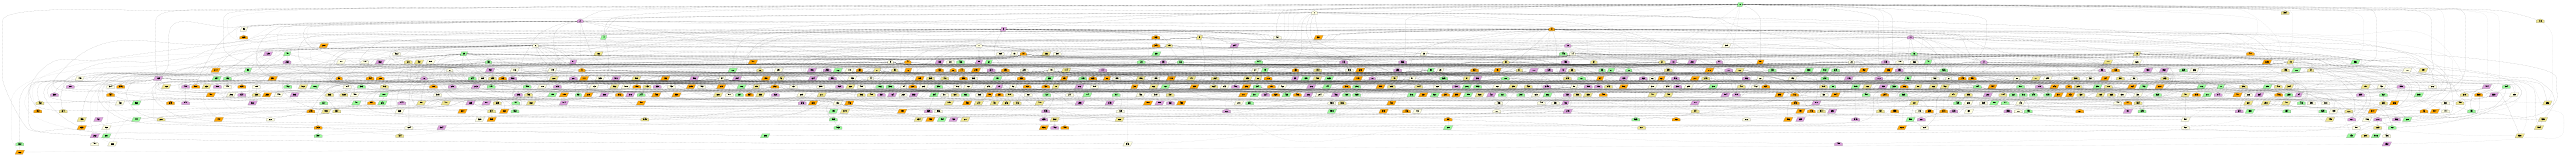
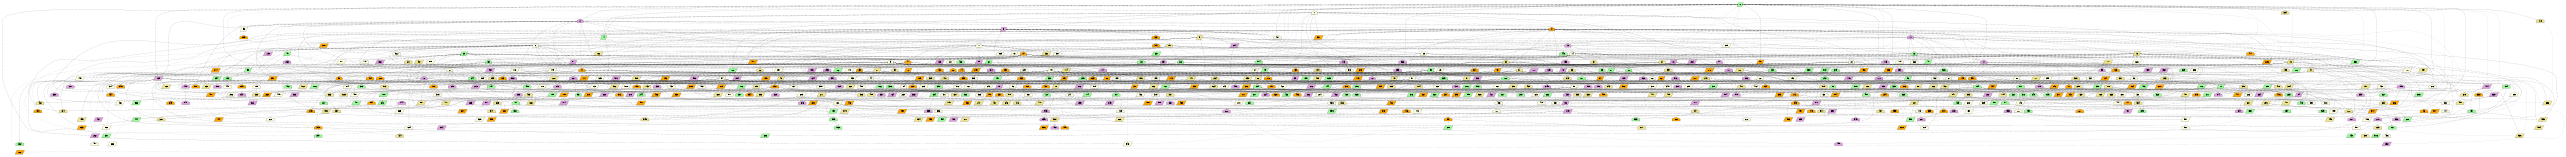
(1083, 78) -> (1083, 78)
